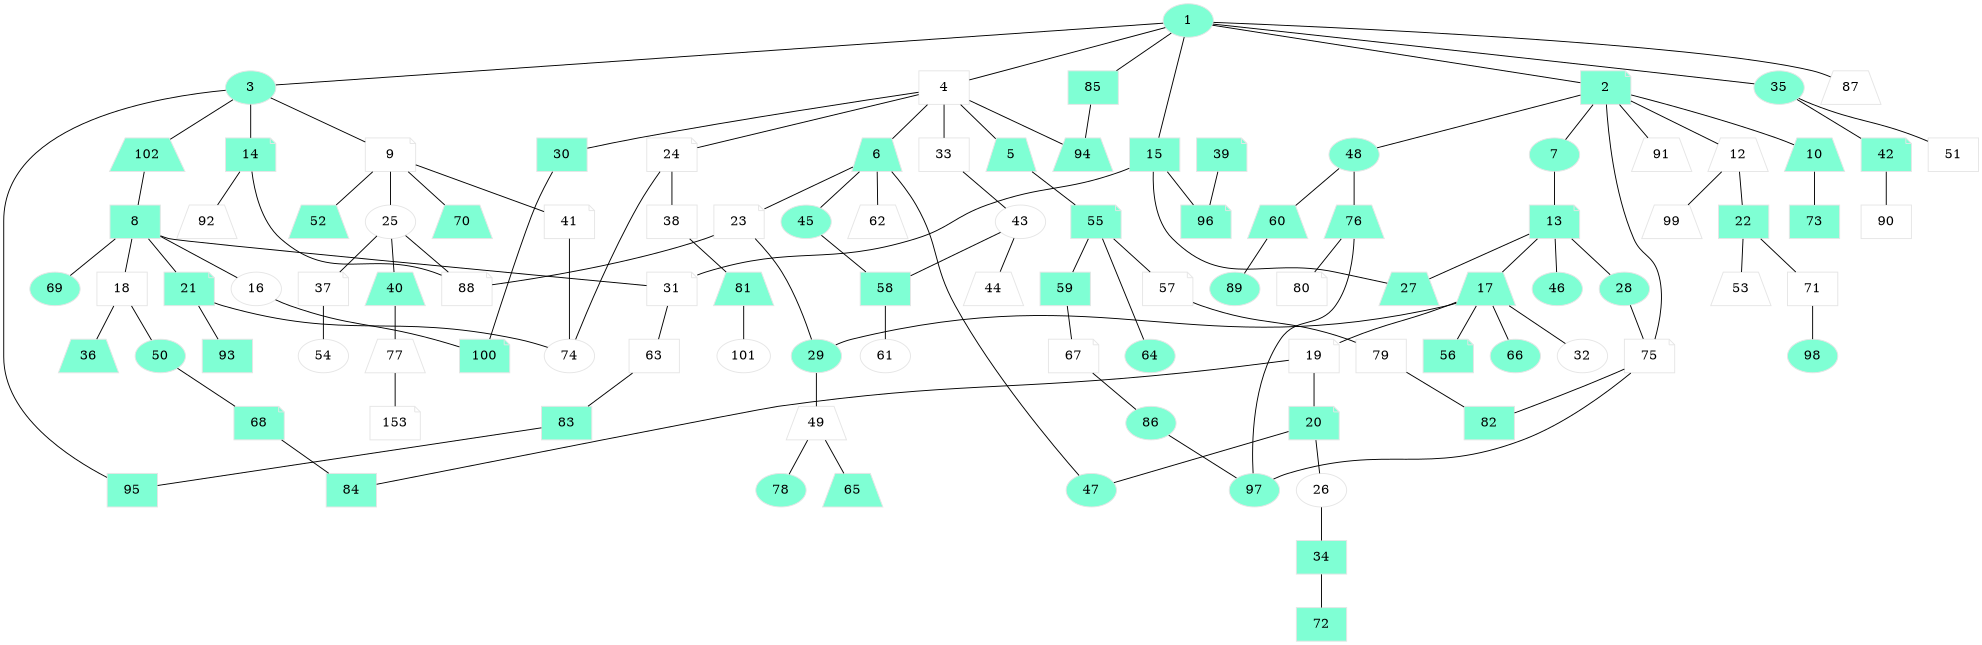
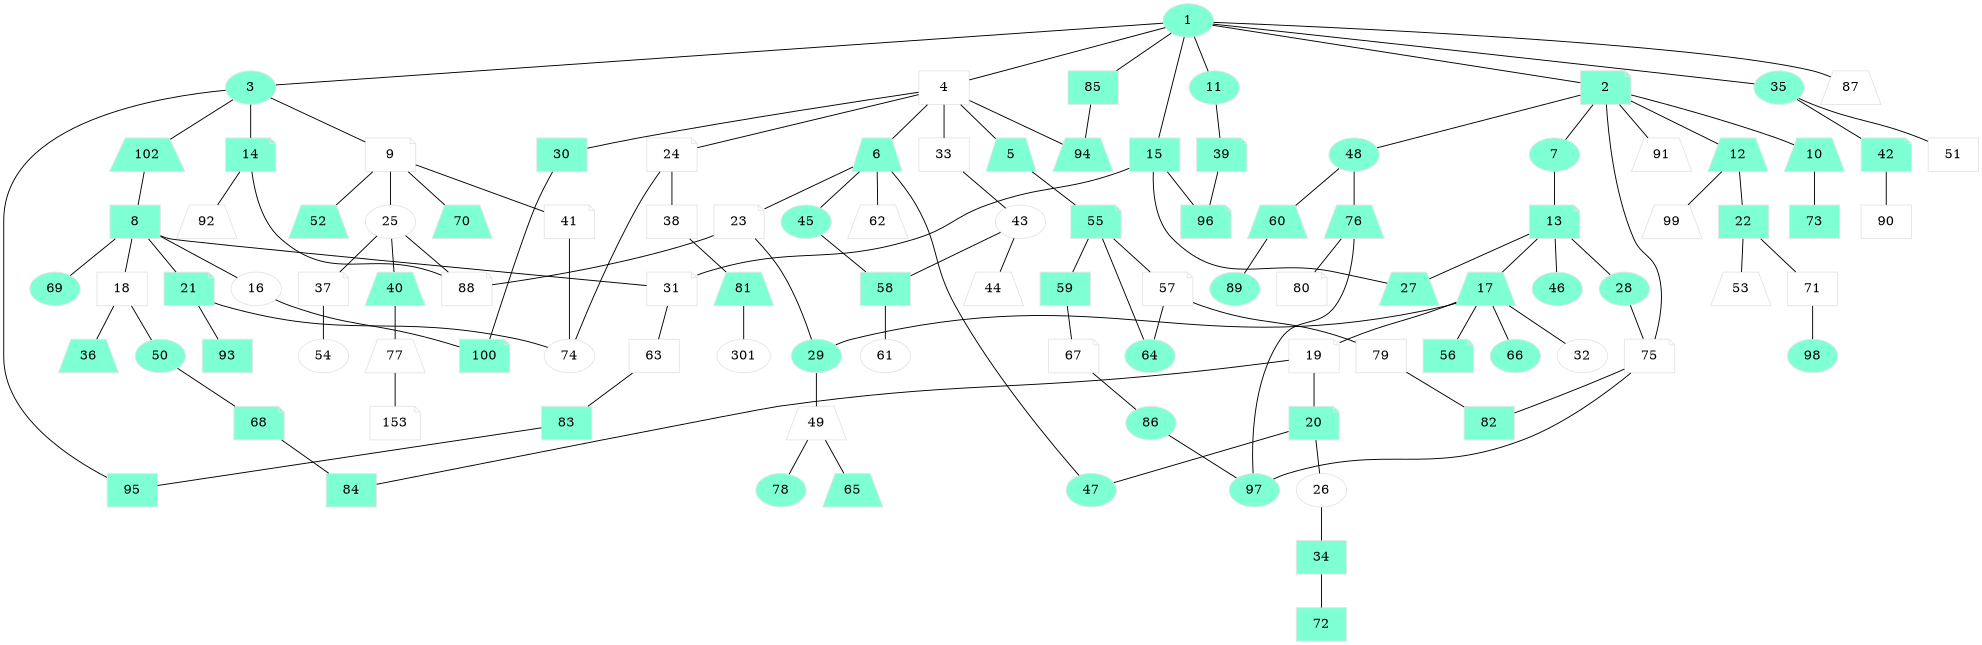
none -> (1214, 88)
(1738, 155) -> (1738, 155)
none -> (1158, 328)
(744, 356) -> (744, 356)
